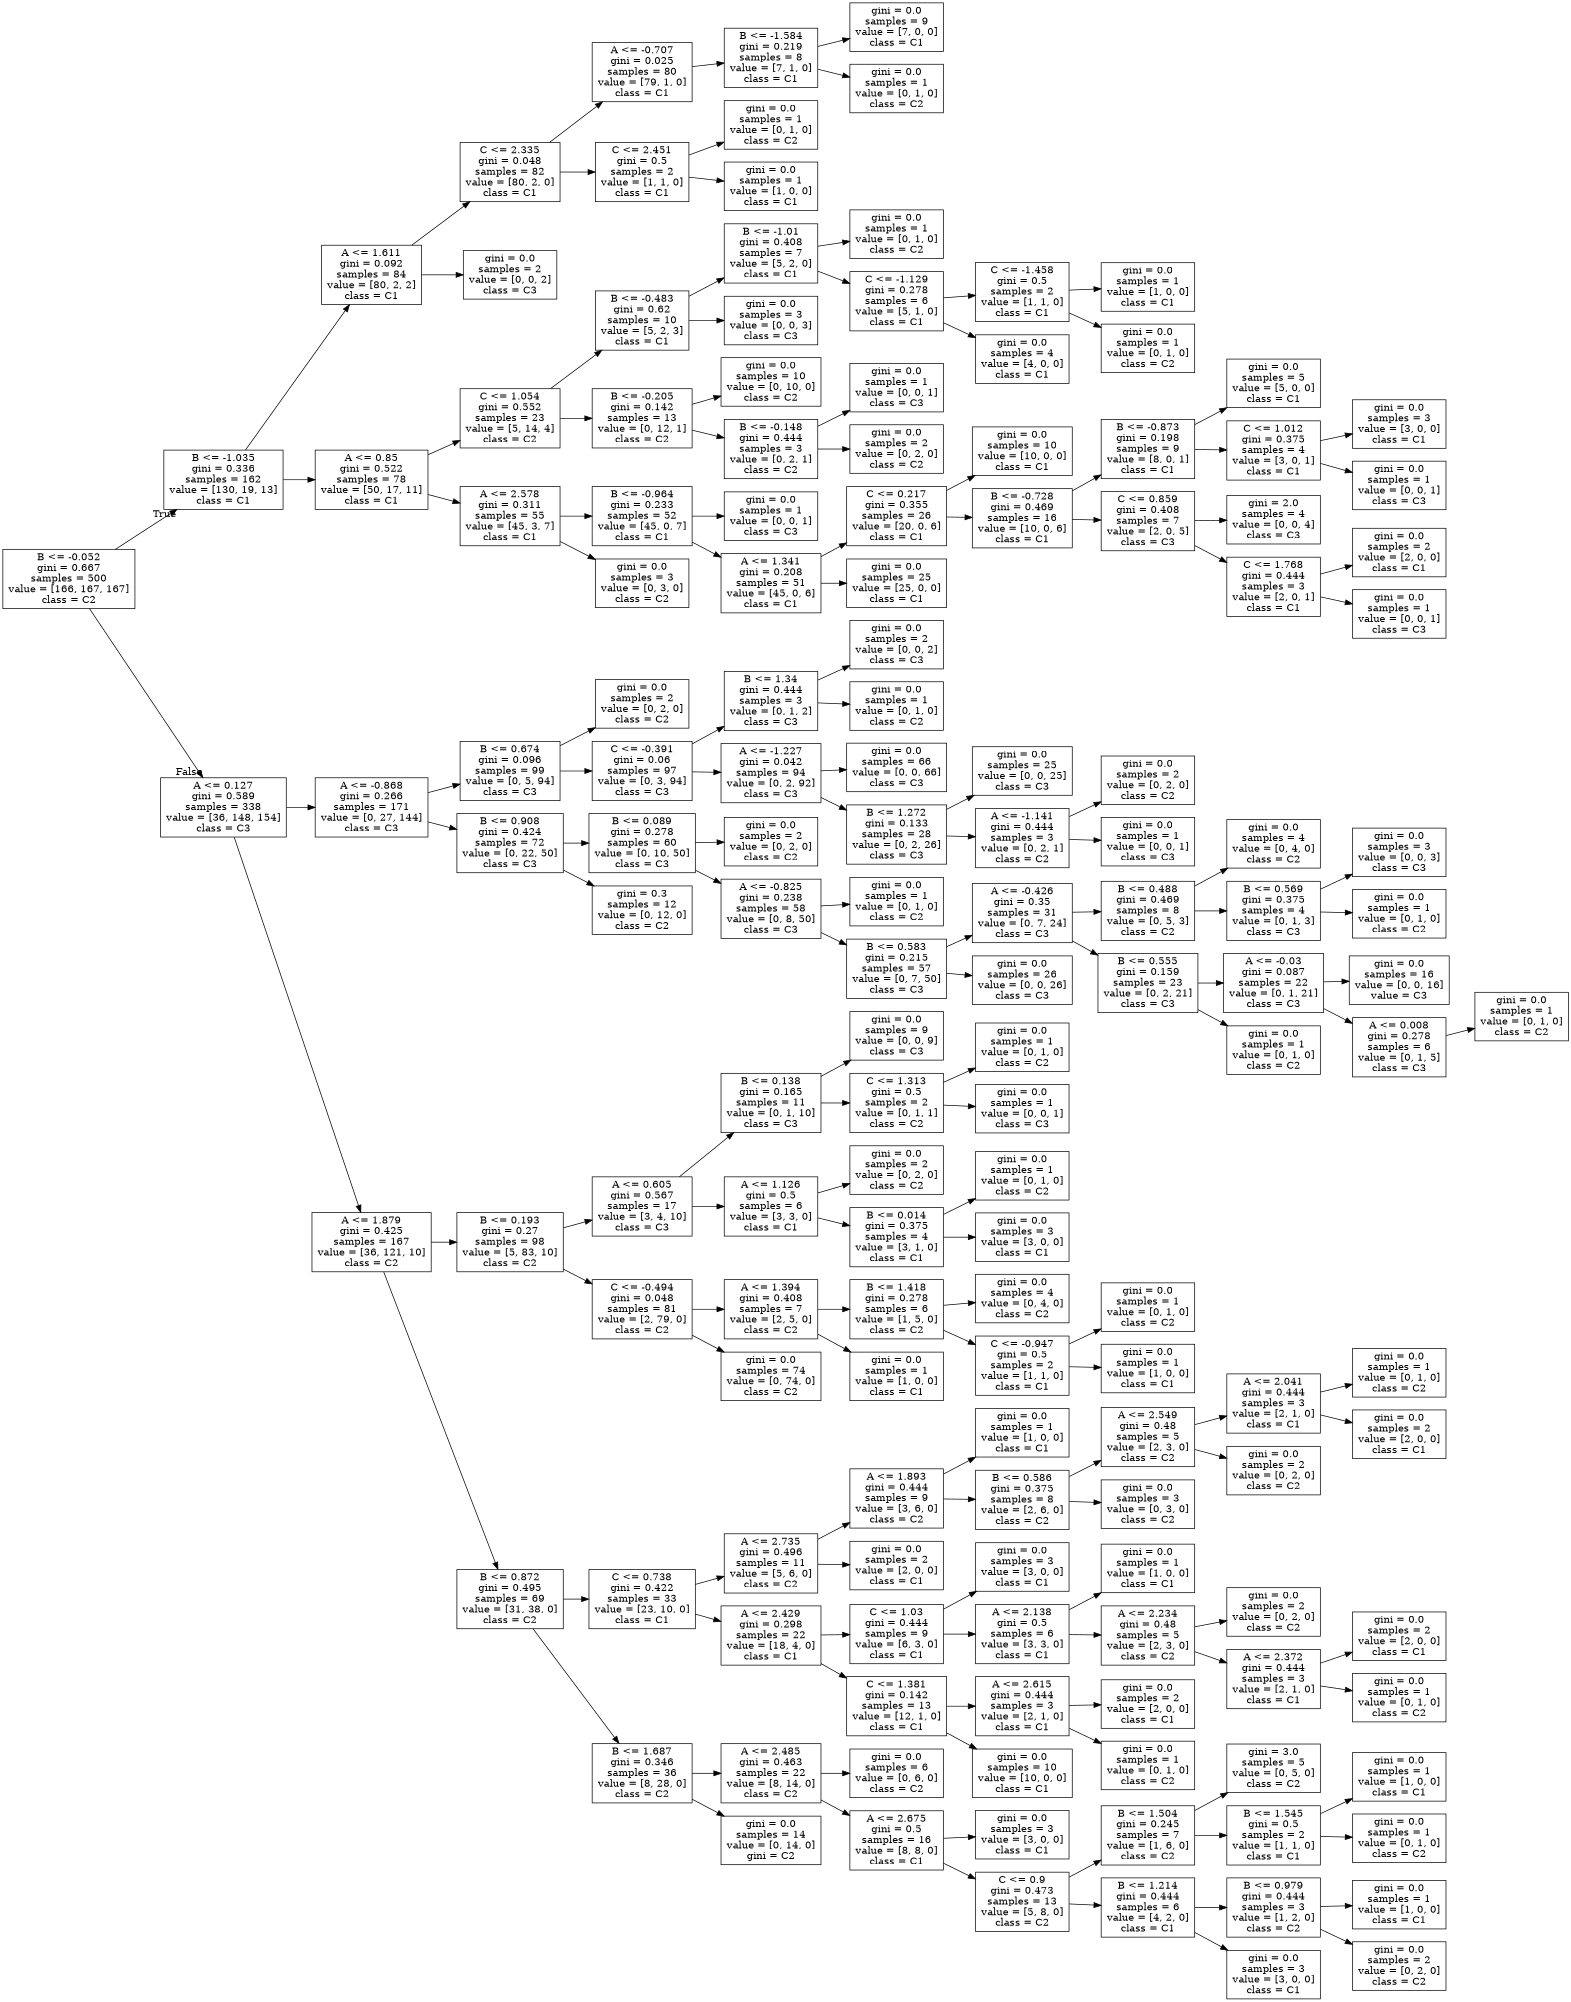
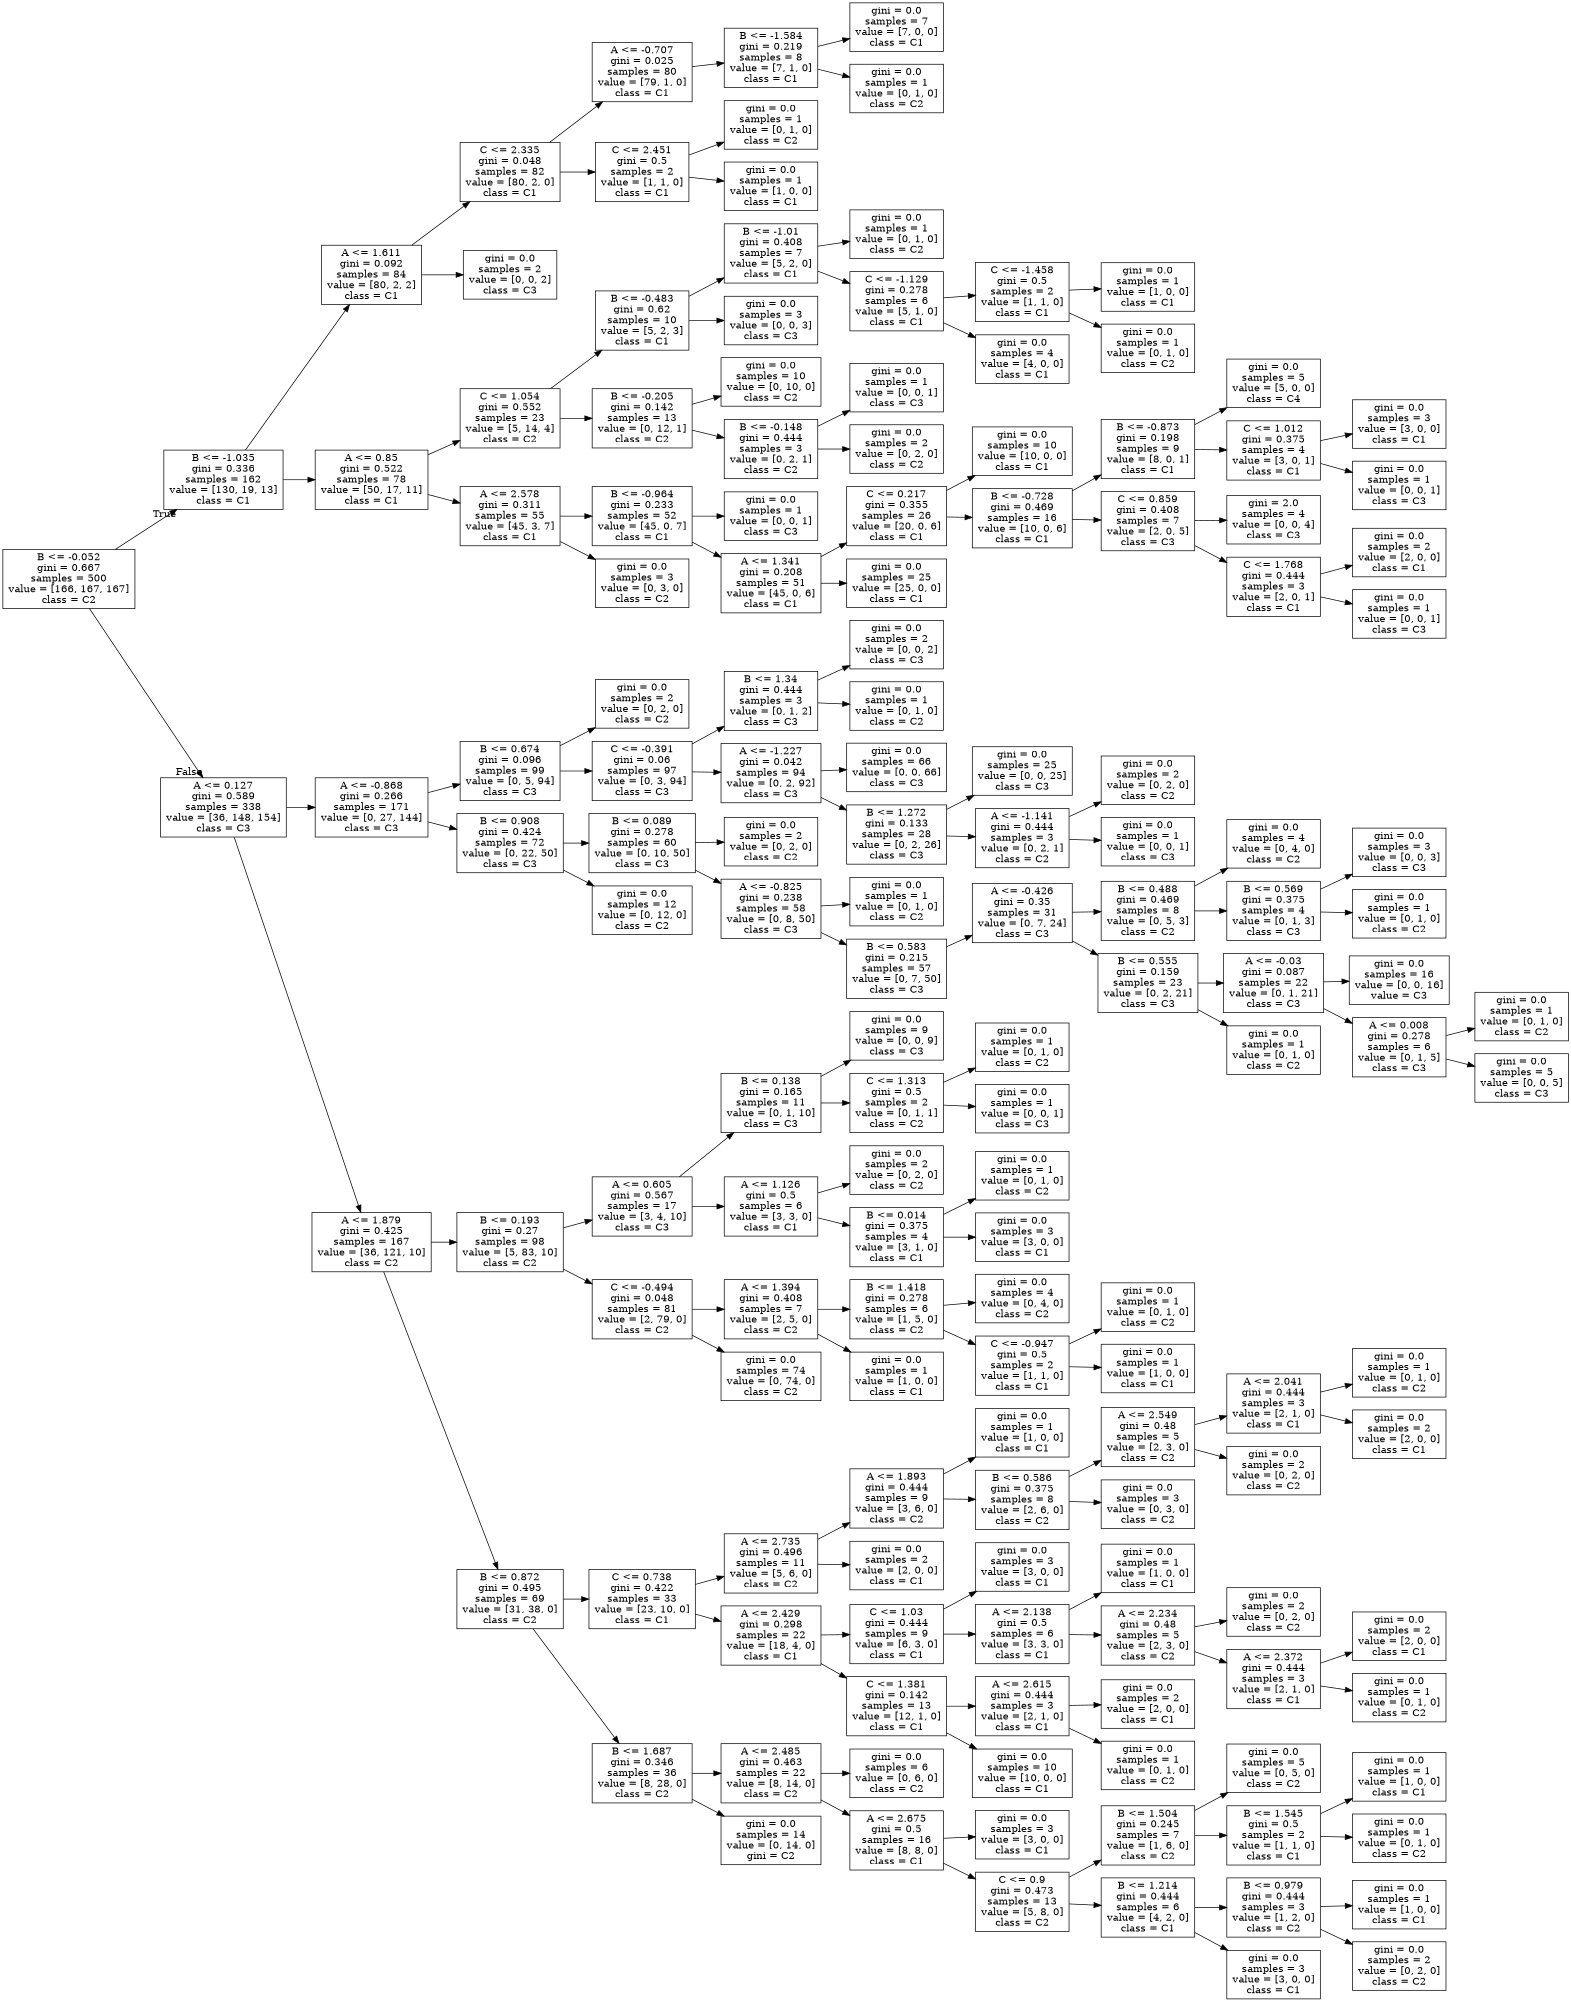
(897, 27) -> (897, 27)
(1274, 383) -> (1274, 383)
(642, 910) -> (642, 910)
(1022, 980) -> none
none -> (1522, 1078)
(1274, 1768) -> (1274, 1768)
